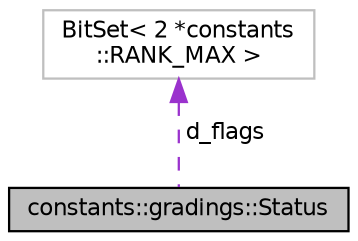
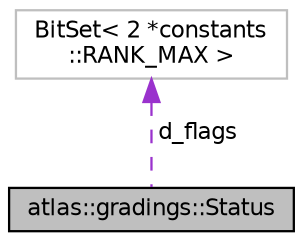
(179, 210) -> (151, 210)
